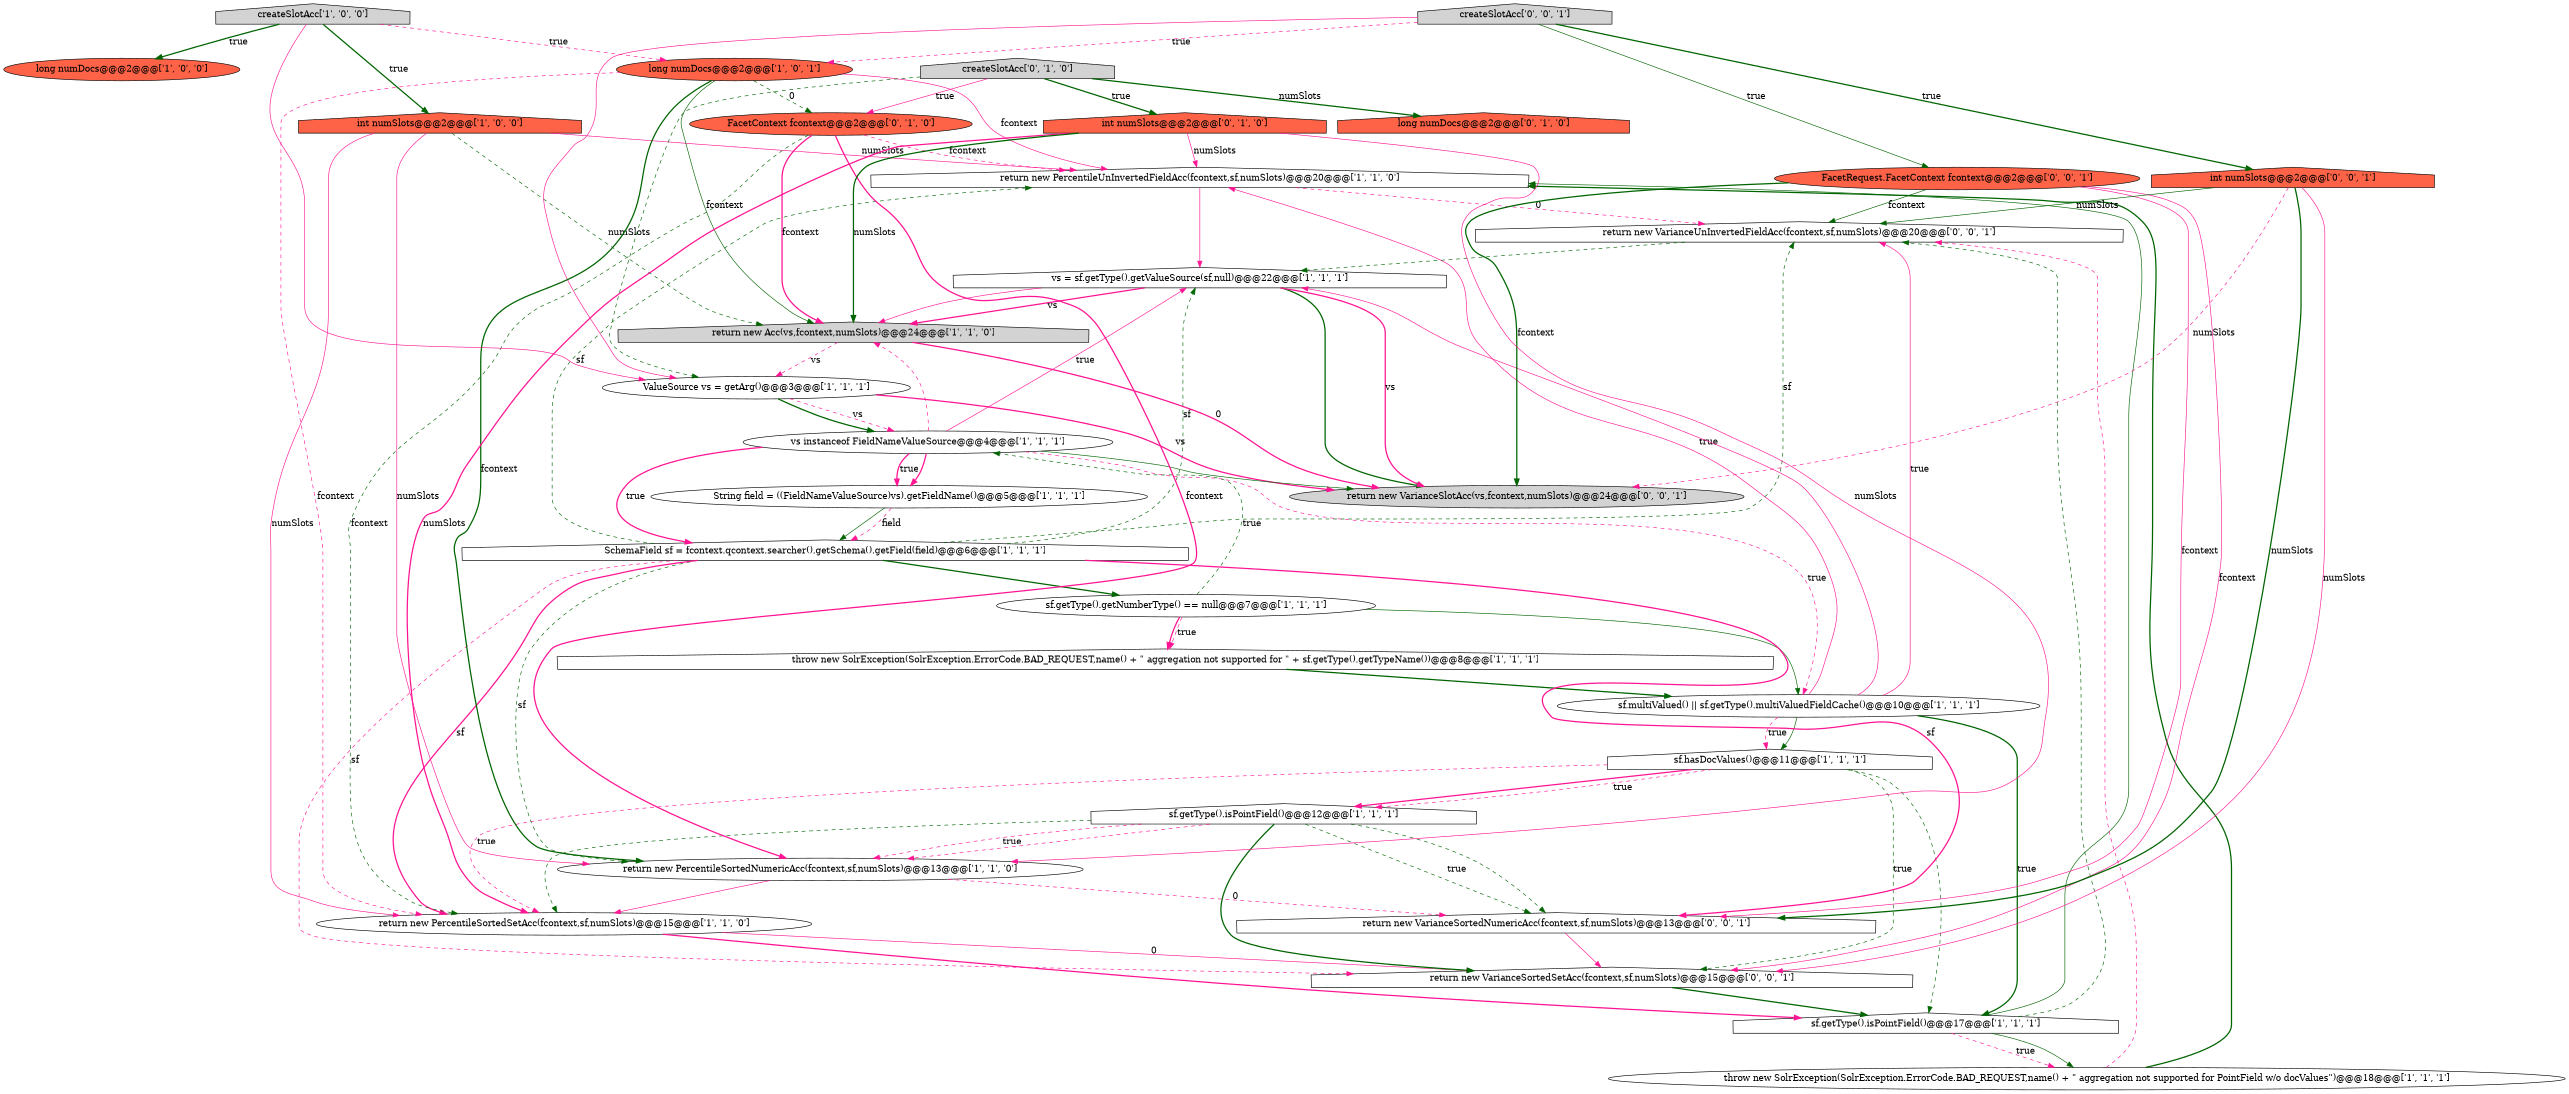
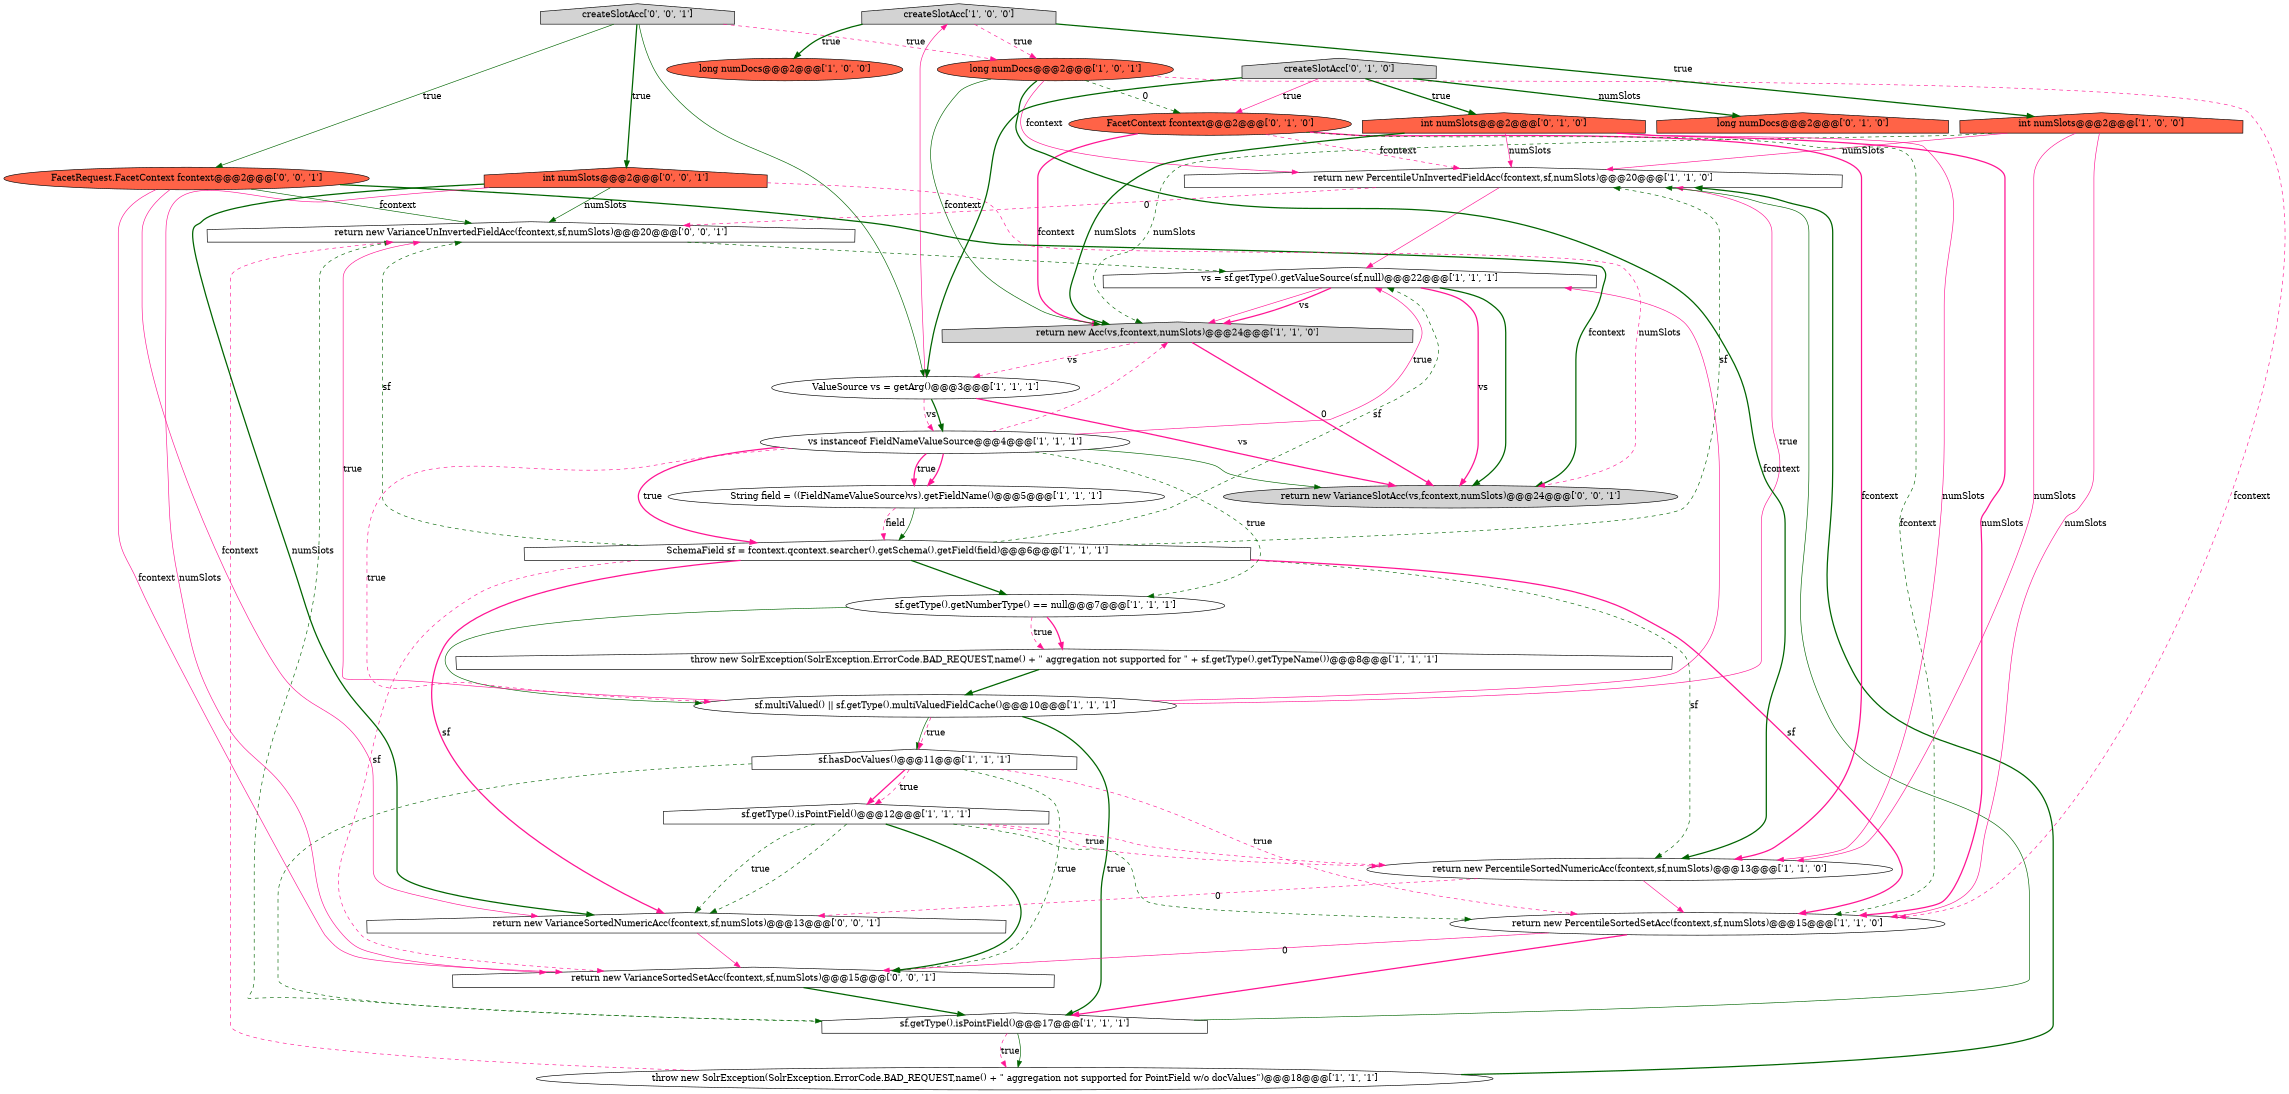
(815, 36) -> (806, 173)
(664, 154) -> (1002, 131)
(320, 328) -> (920, 199)
(1134, 473) -> (1214, 507)
